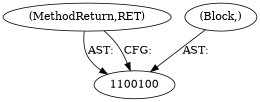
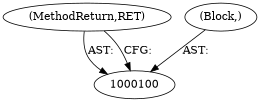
(135, 85) -> (135, 85)
